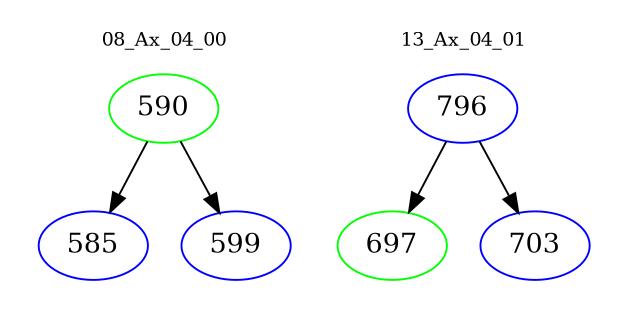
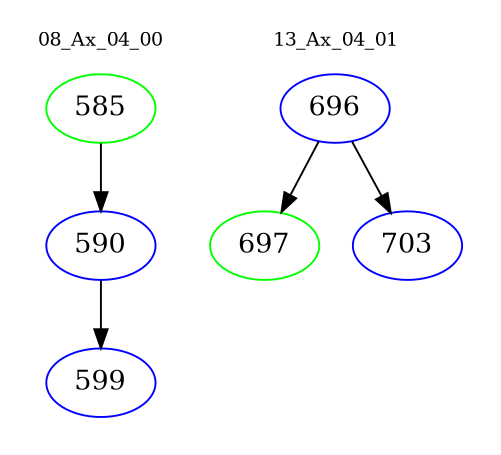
(164, 109) -> (101, 246)
(463, 109) -> (335, 109)
(133, 168) -> (101, 168)
(93, 246) -> (101, 109)
